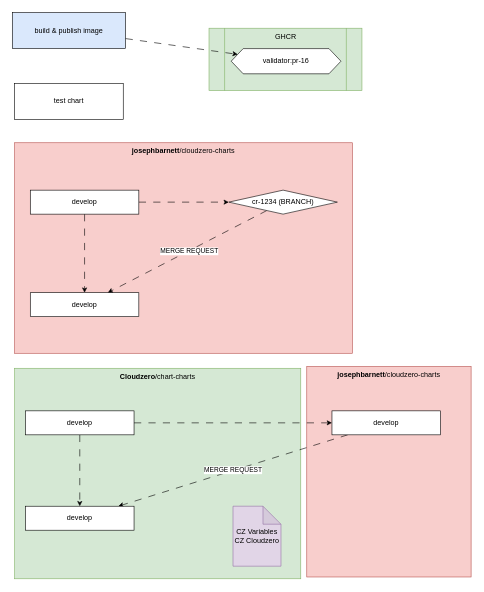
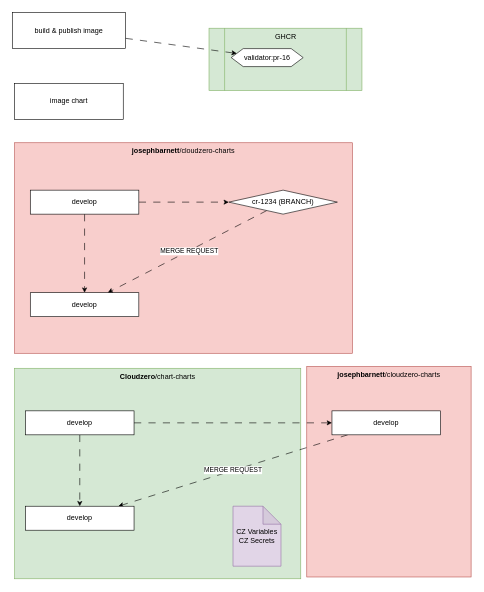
(69, 30) -> (69, 30)
(286, 61) -> (267, 57)
(69, 101) -> (69, 101)
(257, 536) -> (257, 536)
